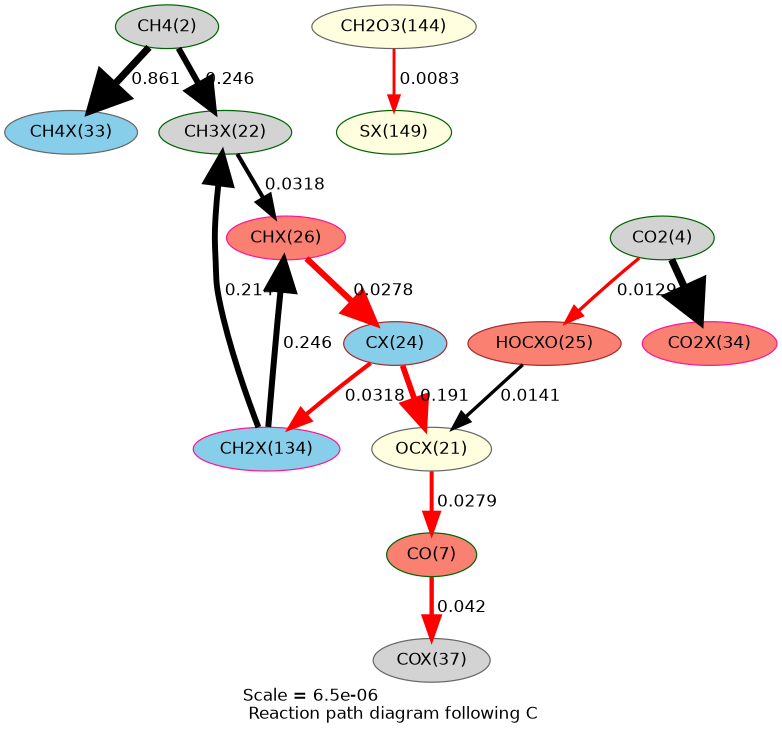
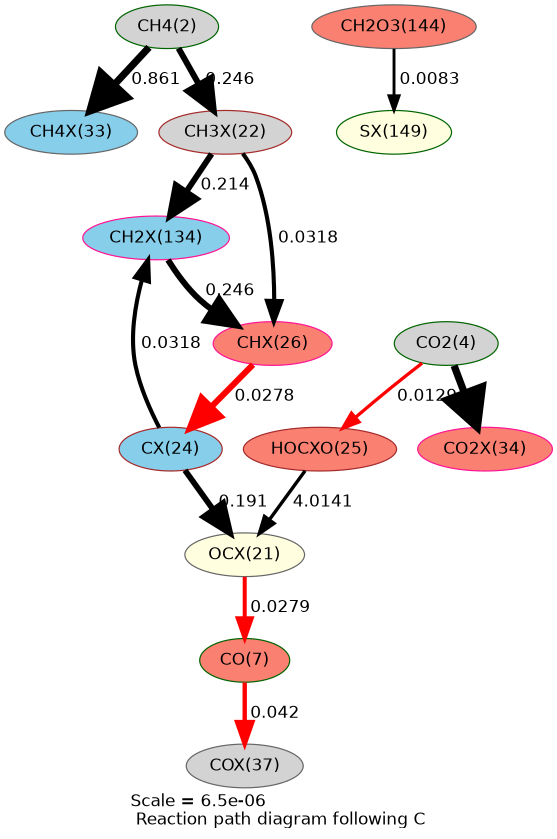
(394, 27) -> (394, 27)
(394, 72) -> (394, 72)
(225, 132) -> (225, 132)
(221, 308) -> (199, 173)
(409, 383) -> (199, 490)
(338, 389) -> (134, 356)
(528, 396) -> (321, 502)
